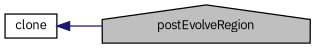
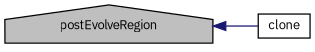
(86, 26) -> (242, 26)
